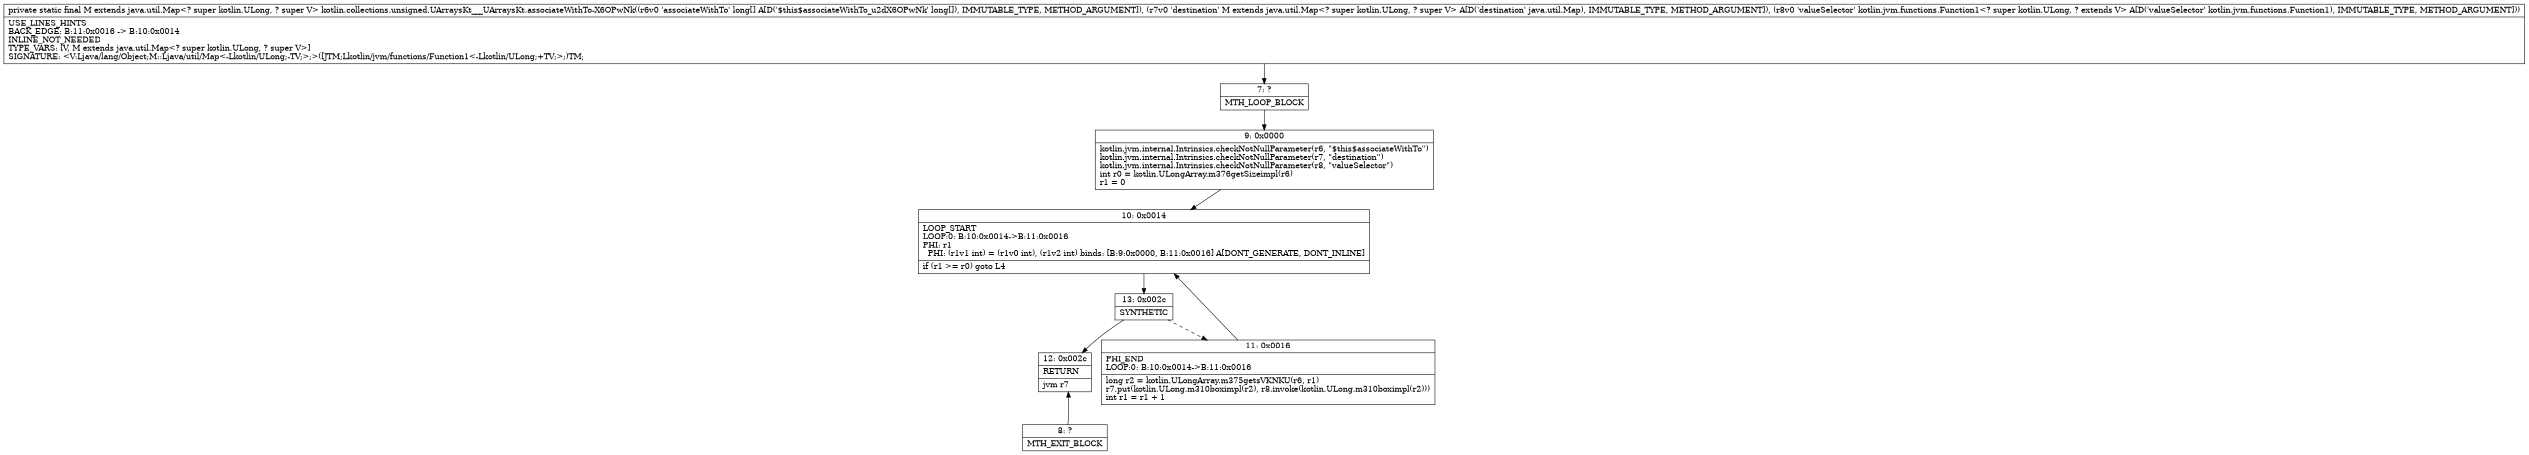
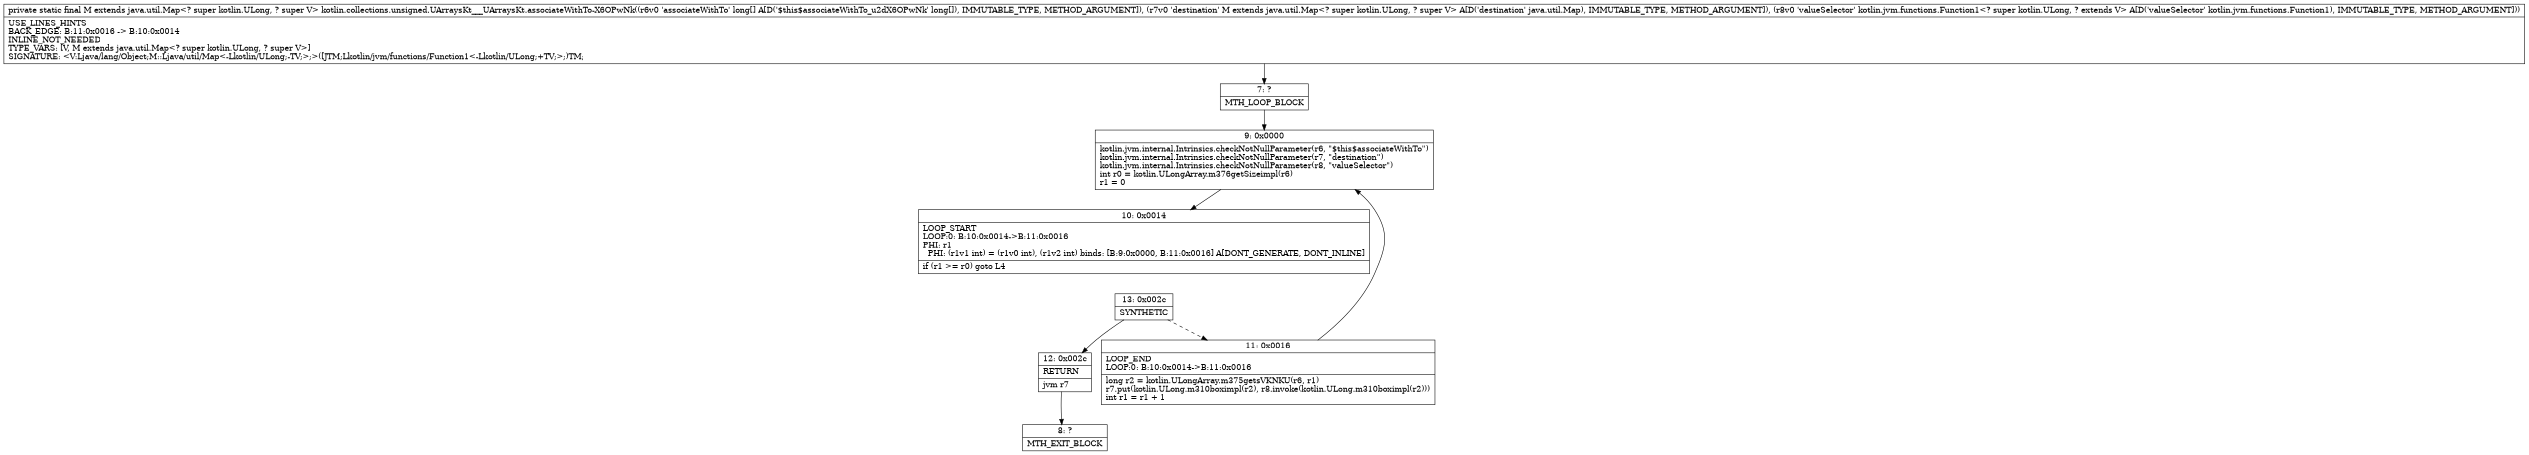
(1144, 281) -> none
(1208, 309) -> (1375, 273)
(1125, 359) -> (1129, 359)
(1069, 411) -> (1061, 405)
